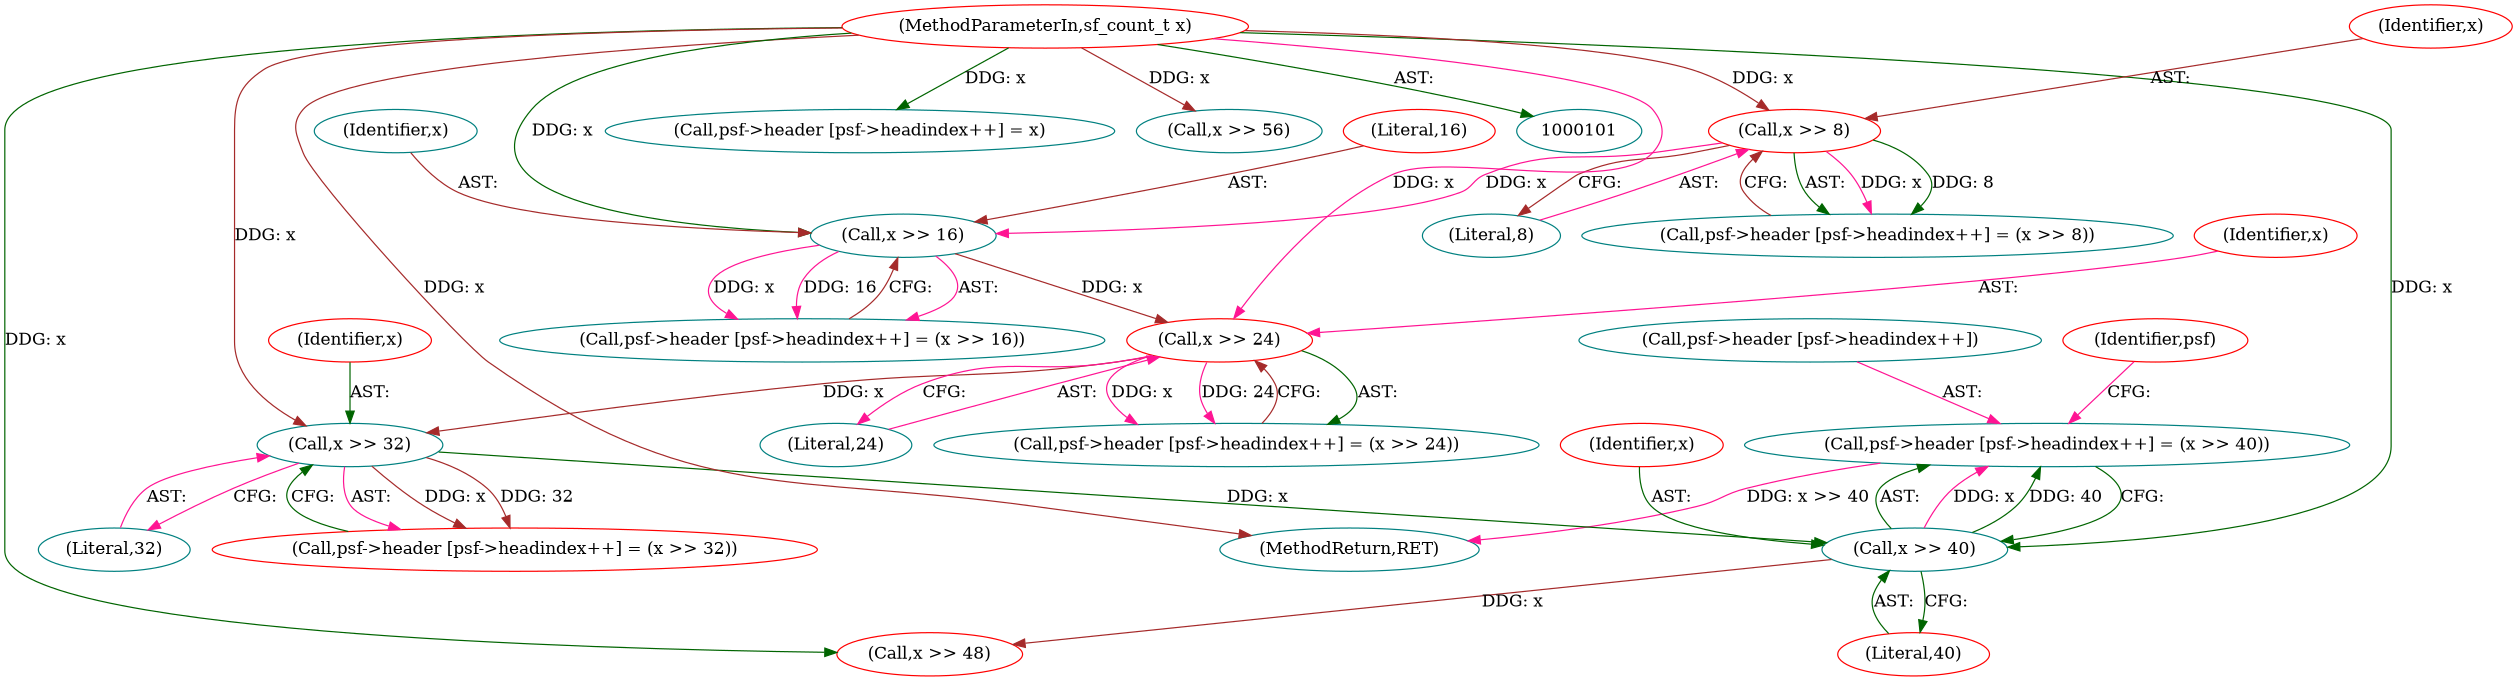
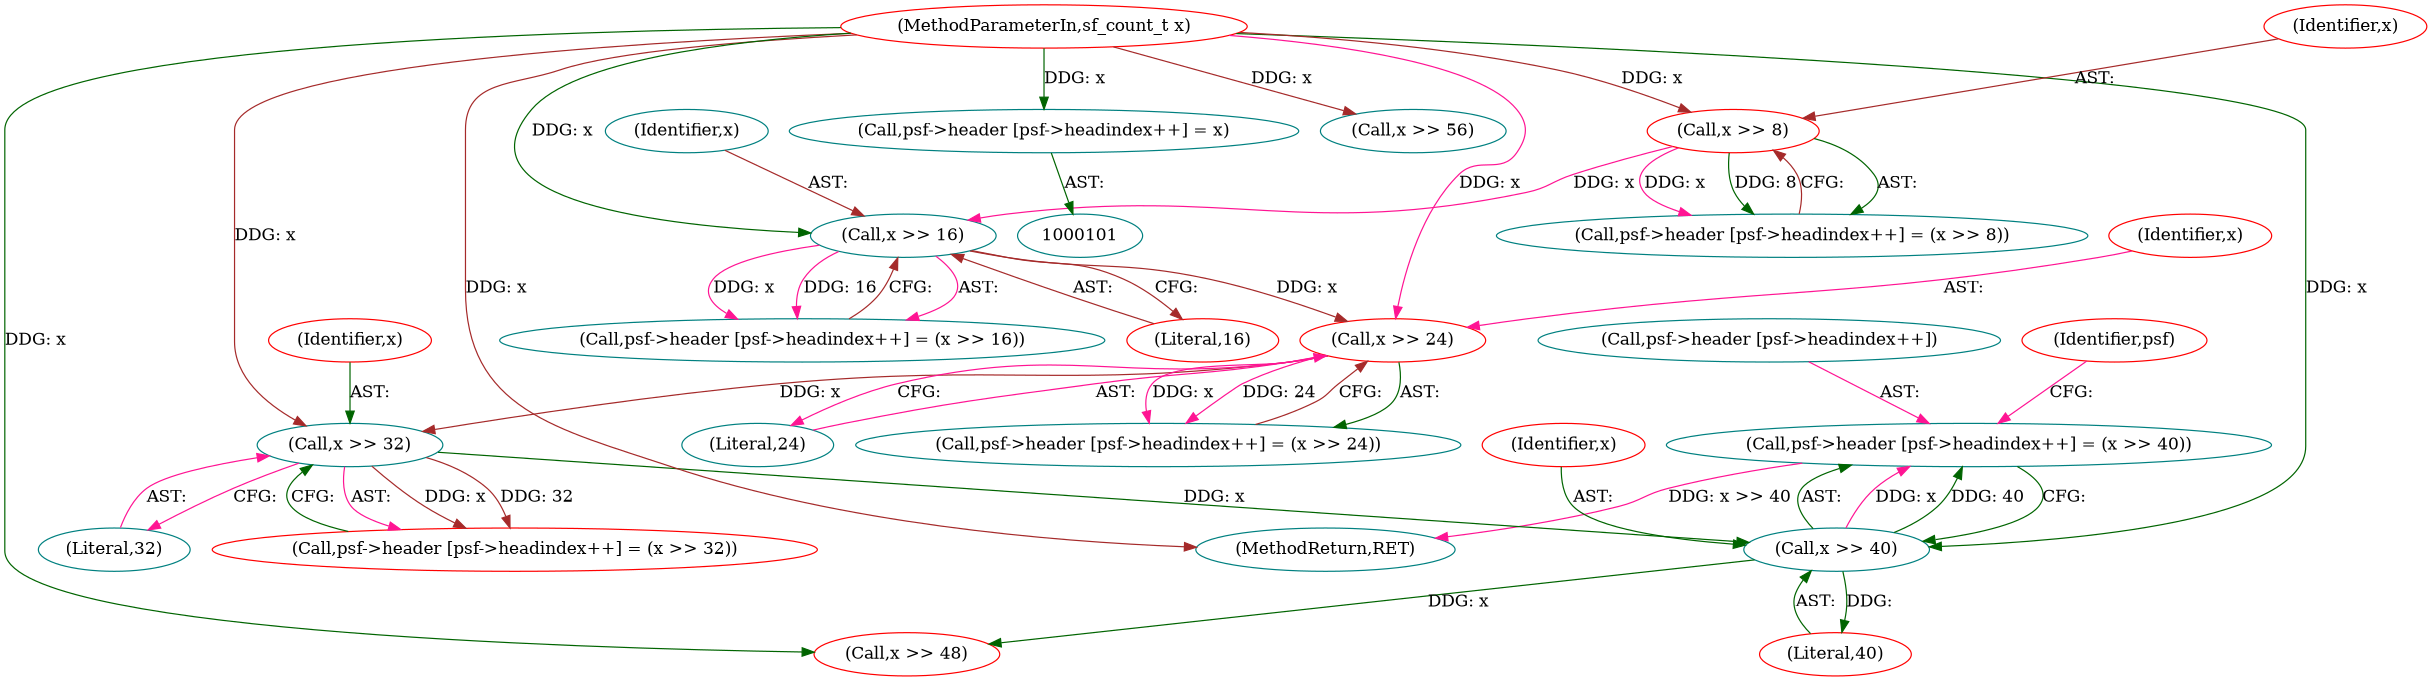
(1340, 76) -> (1060, 178)
(1491, 236) -> none
none -> (1114, 275)
(1429, 601) -> (1378, 601)
(1949, 602) -> (1872, 602)
